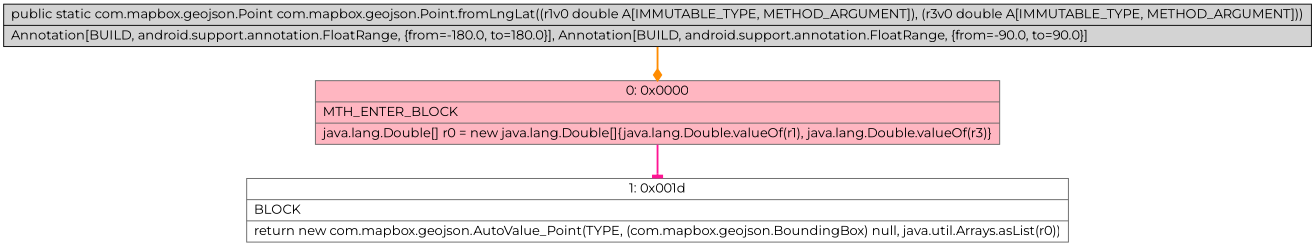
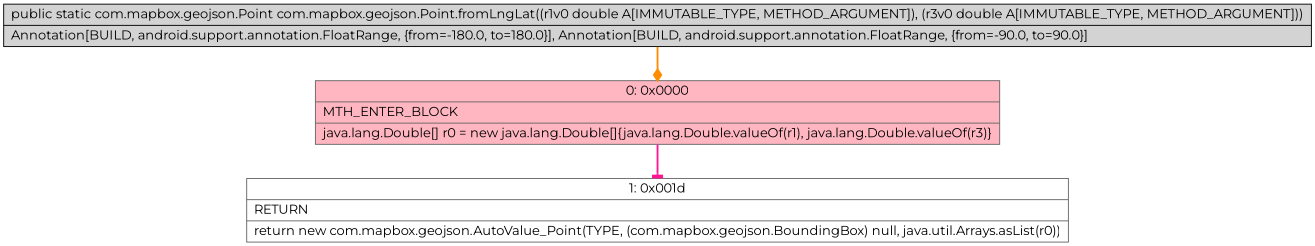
(278, 210) -> (281, 210)
